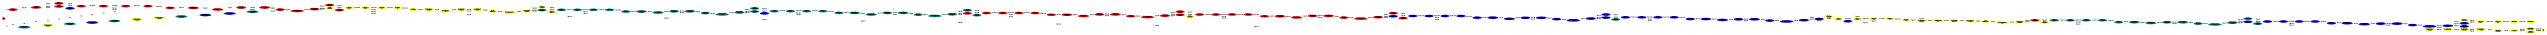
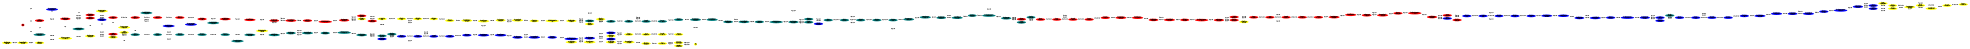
(1898, 20) -> none
(1947, 21) -> (1939, 7)
none -> (113, 37)
